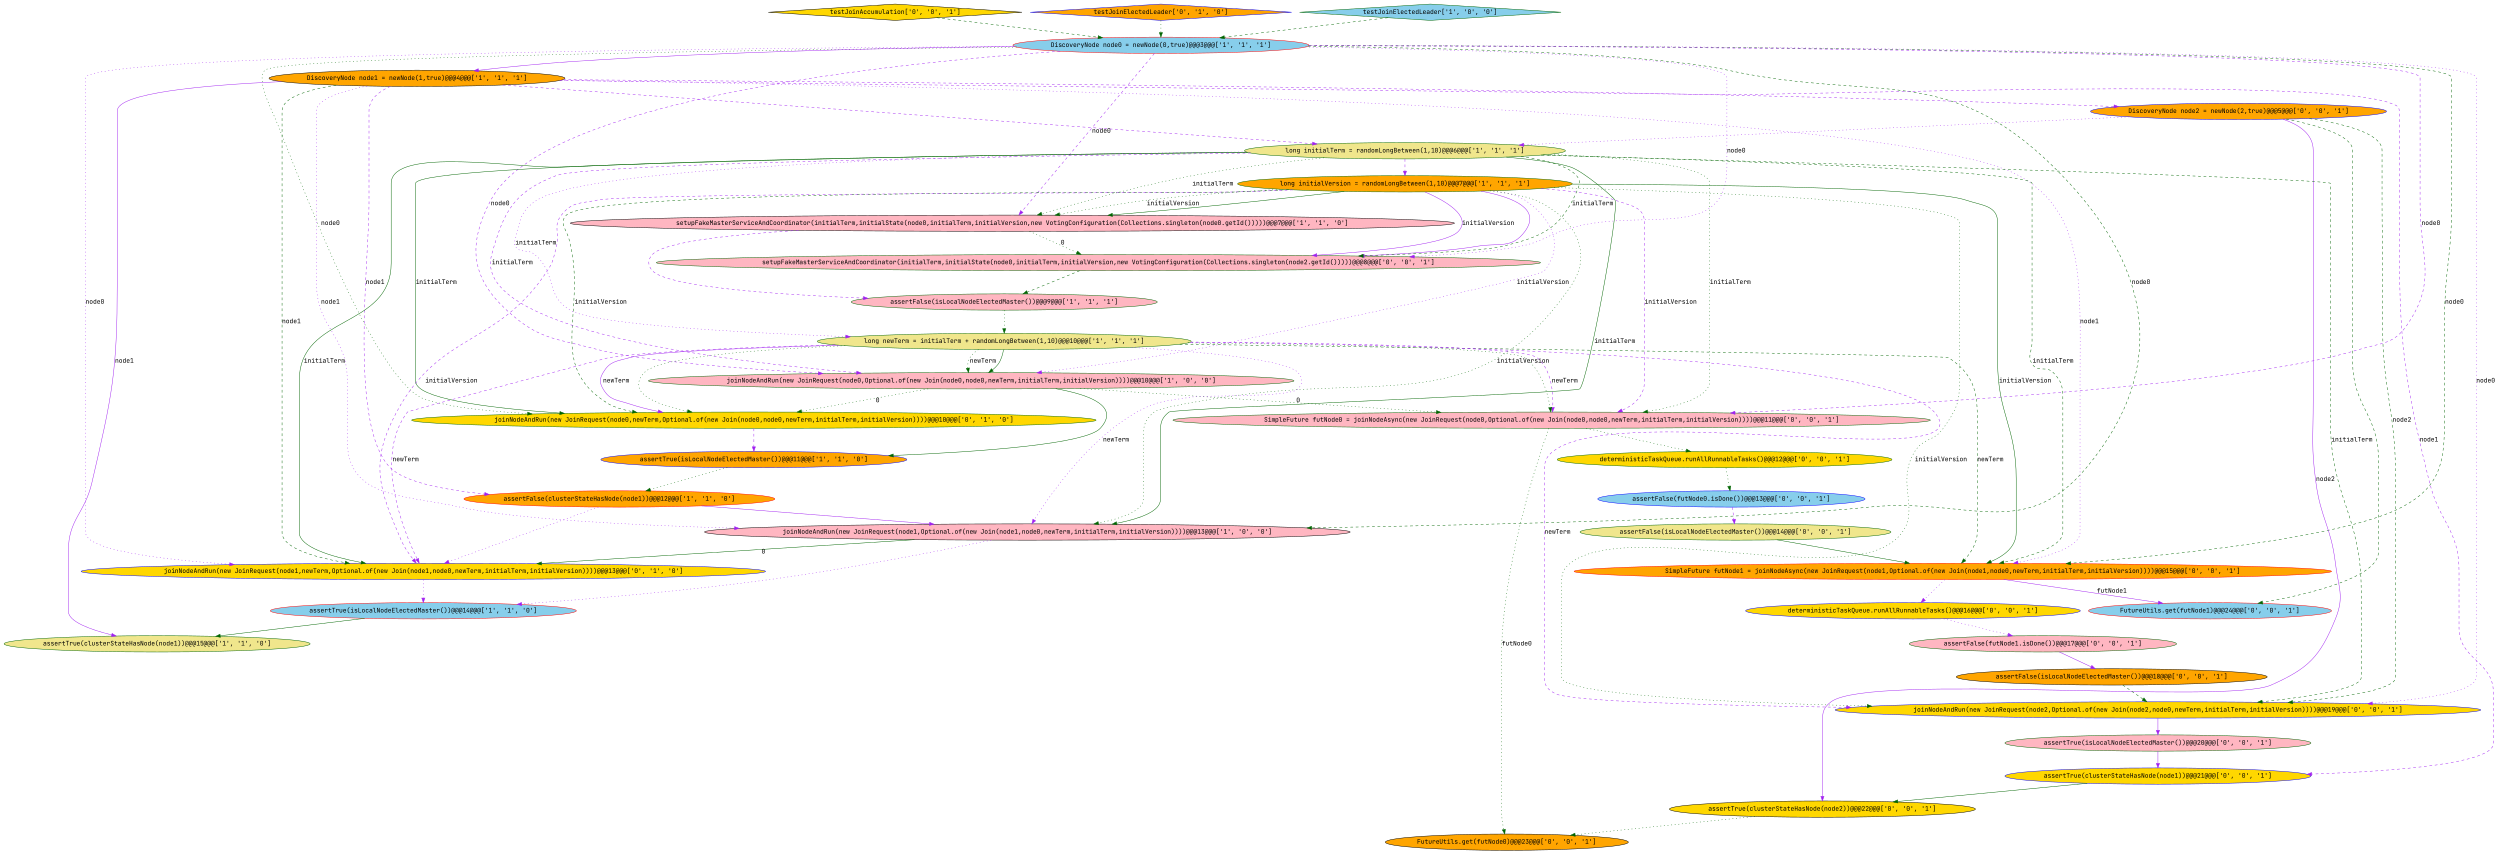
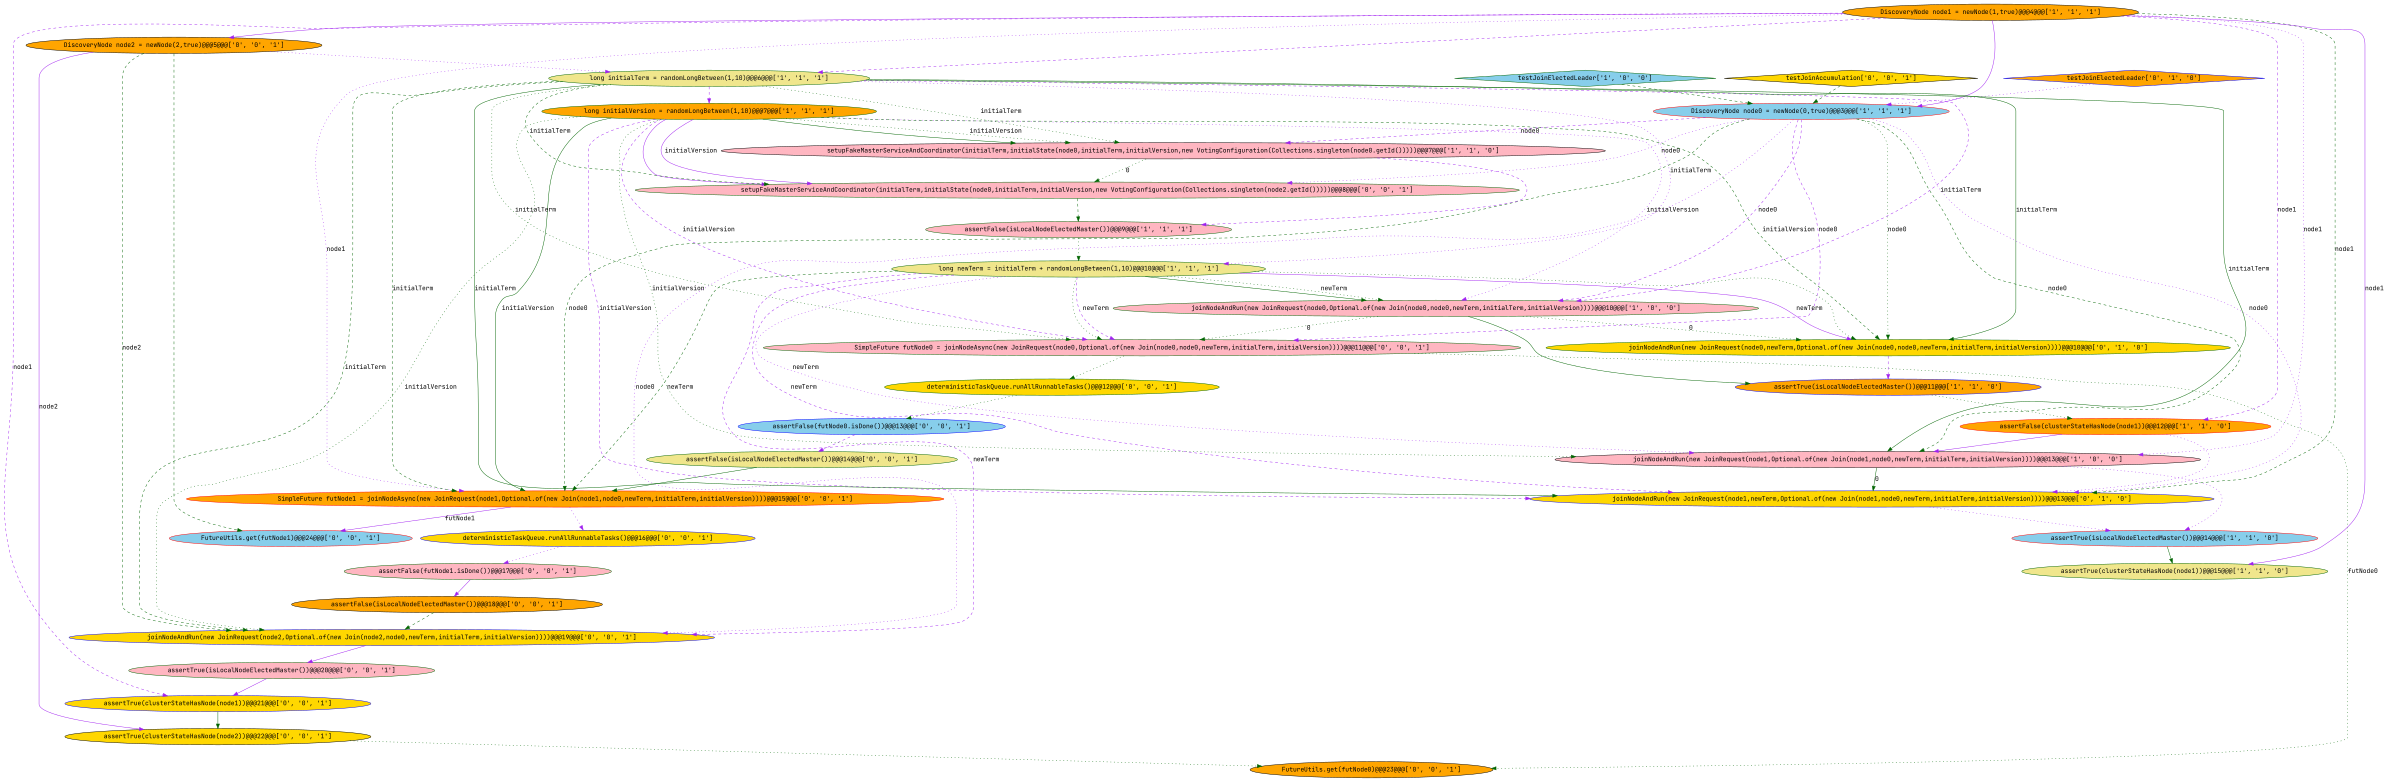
(1161, 27) -> (2003, 94)
(706, 54) -> (1984, 84)
(1339, 88) -> (1038, 18)
(2239, 111) -> (174, 45)
